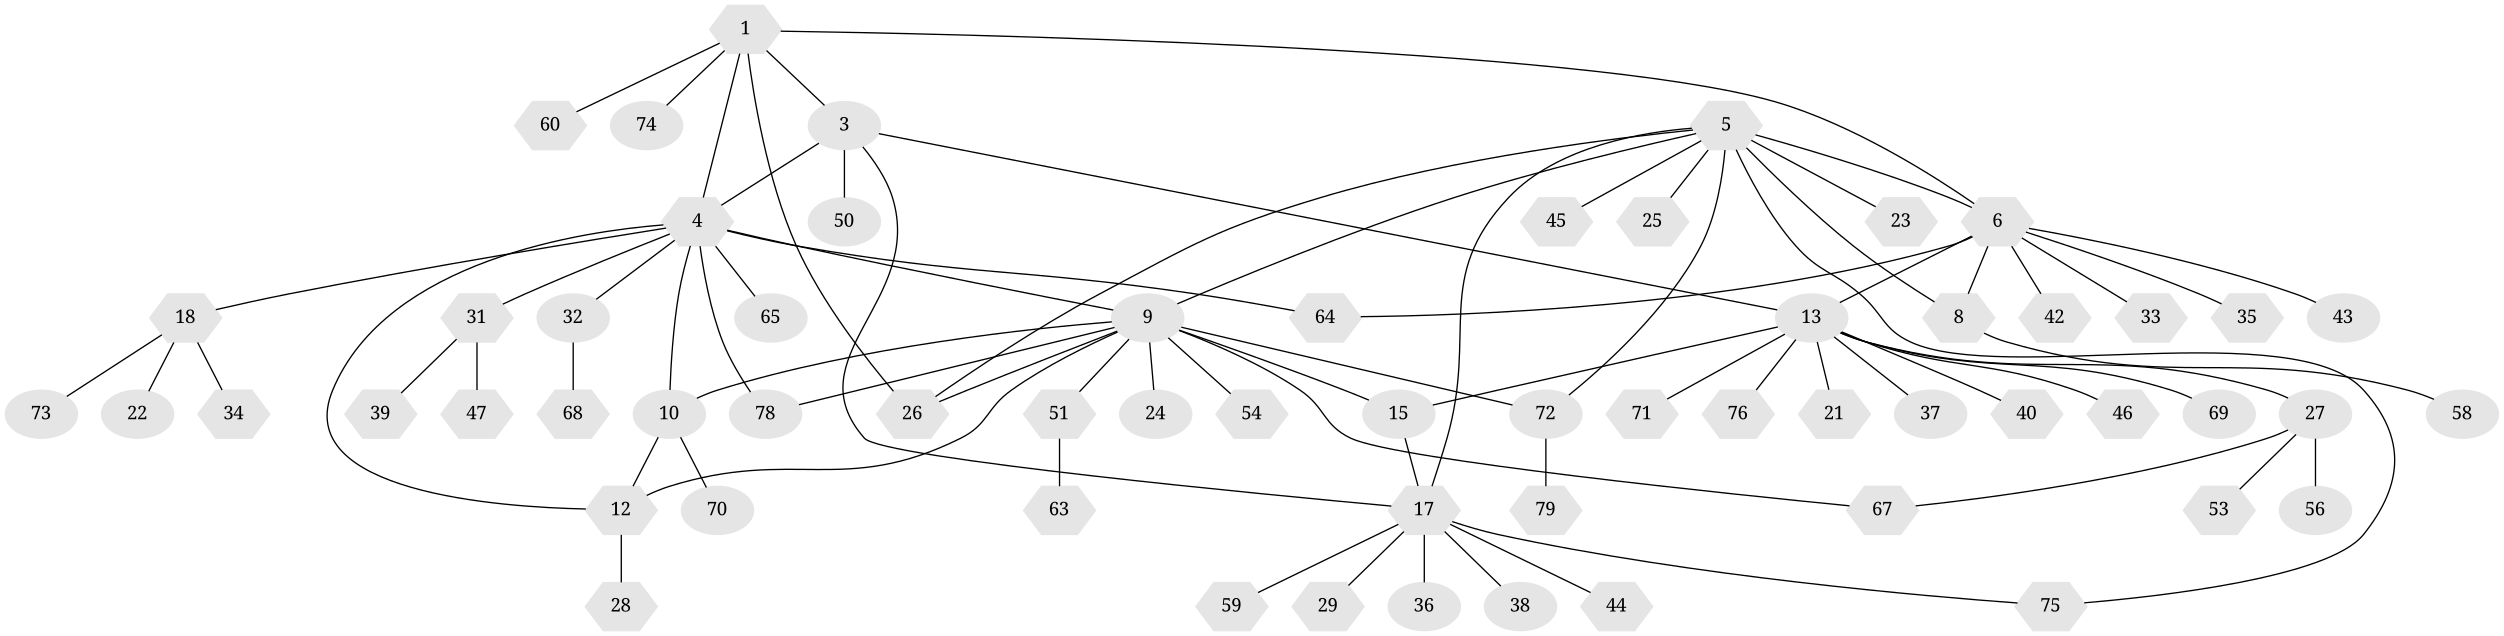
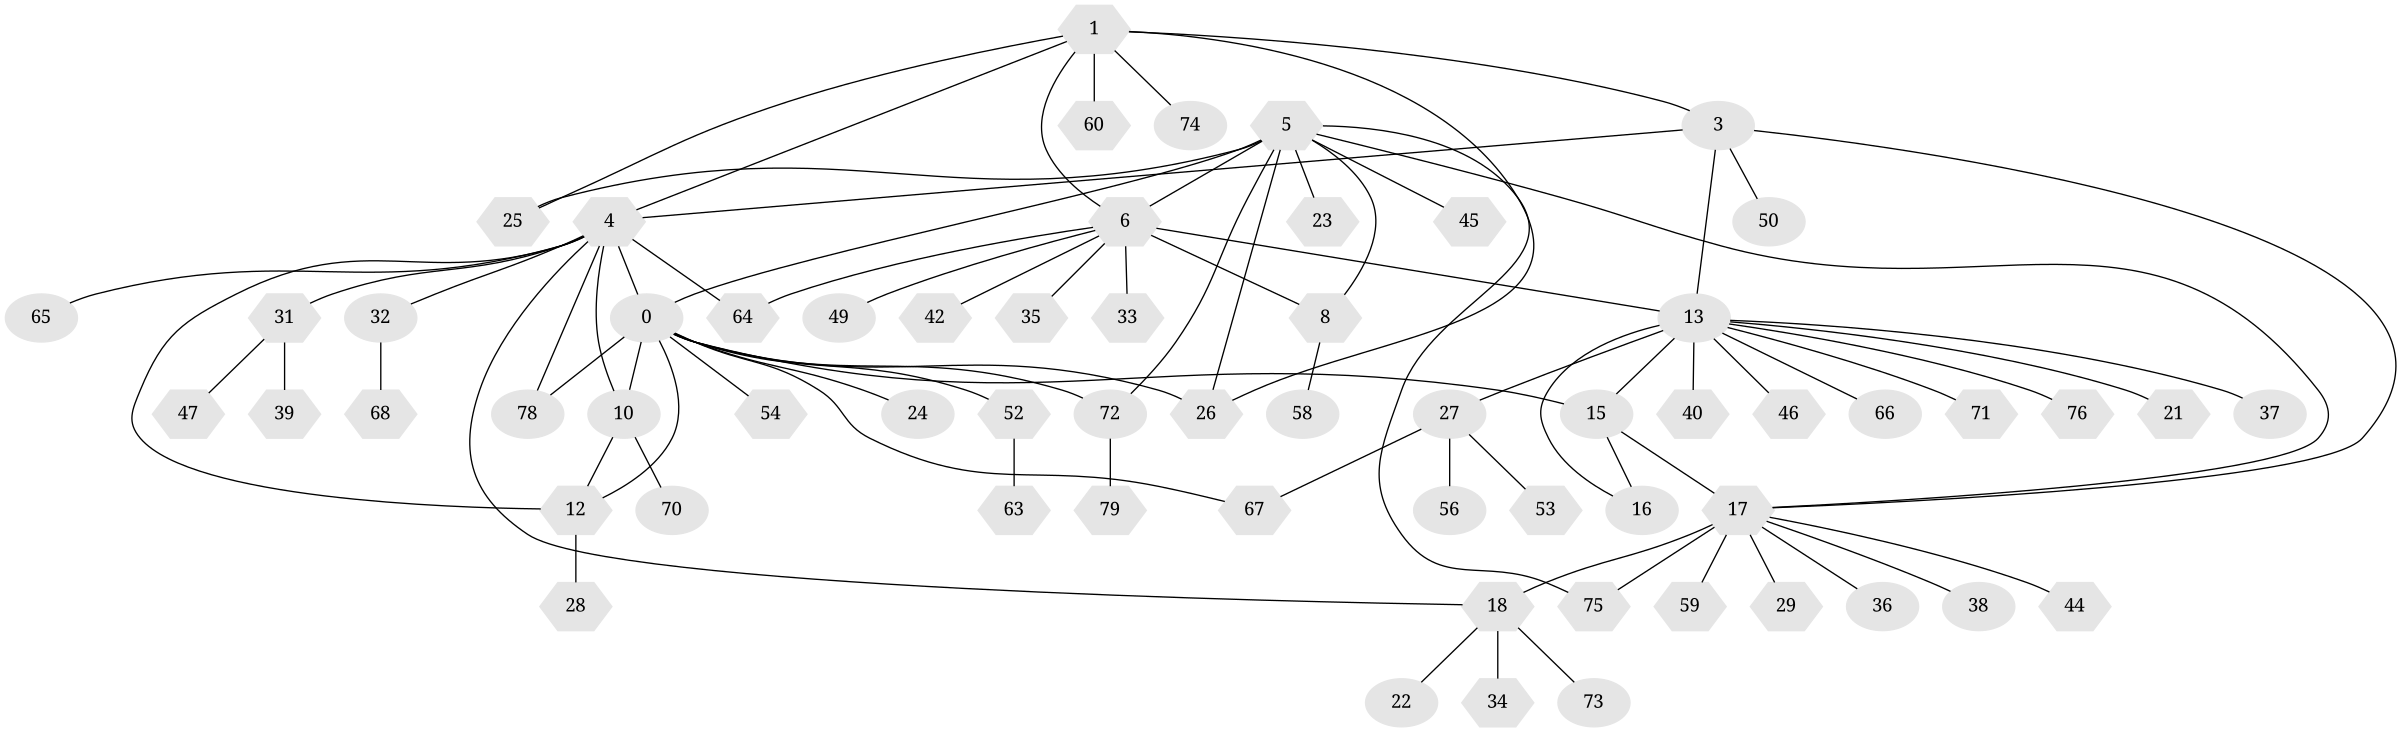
none -> (794, 100)
(1148, 318) -> (647, 318)
(2344, 318) -> (839, 318)
(1060, 414) -> (1014, 414)
(2219, 414) -> (1885, 414)
none -> (1642, 510)
none -> (1618, 558)
